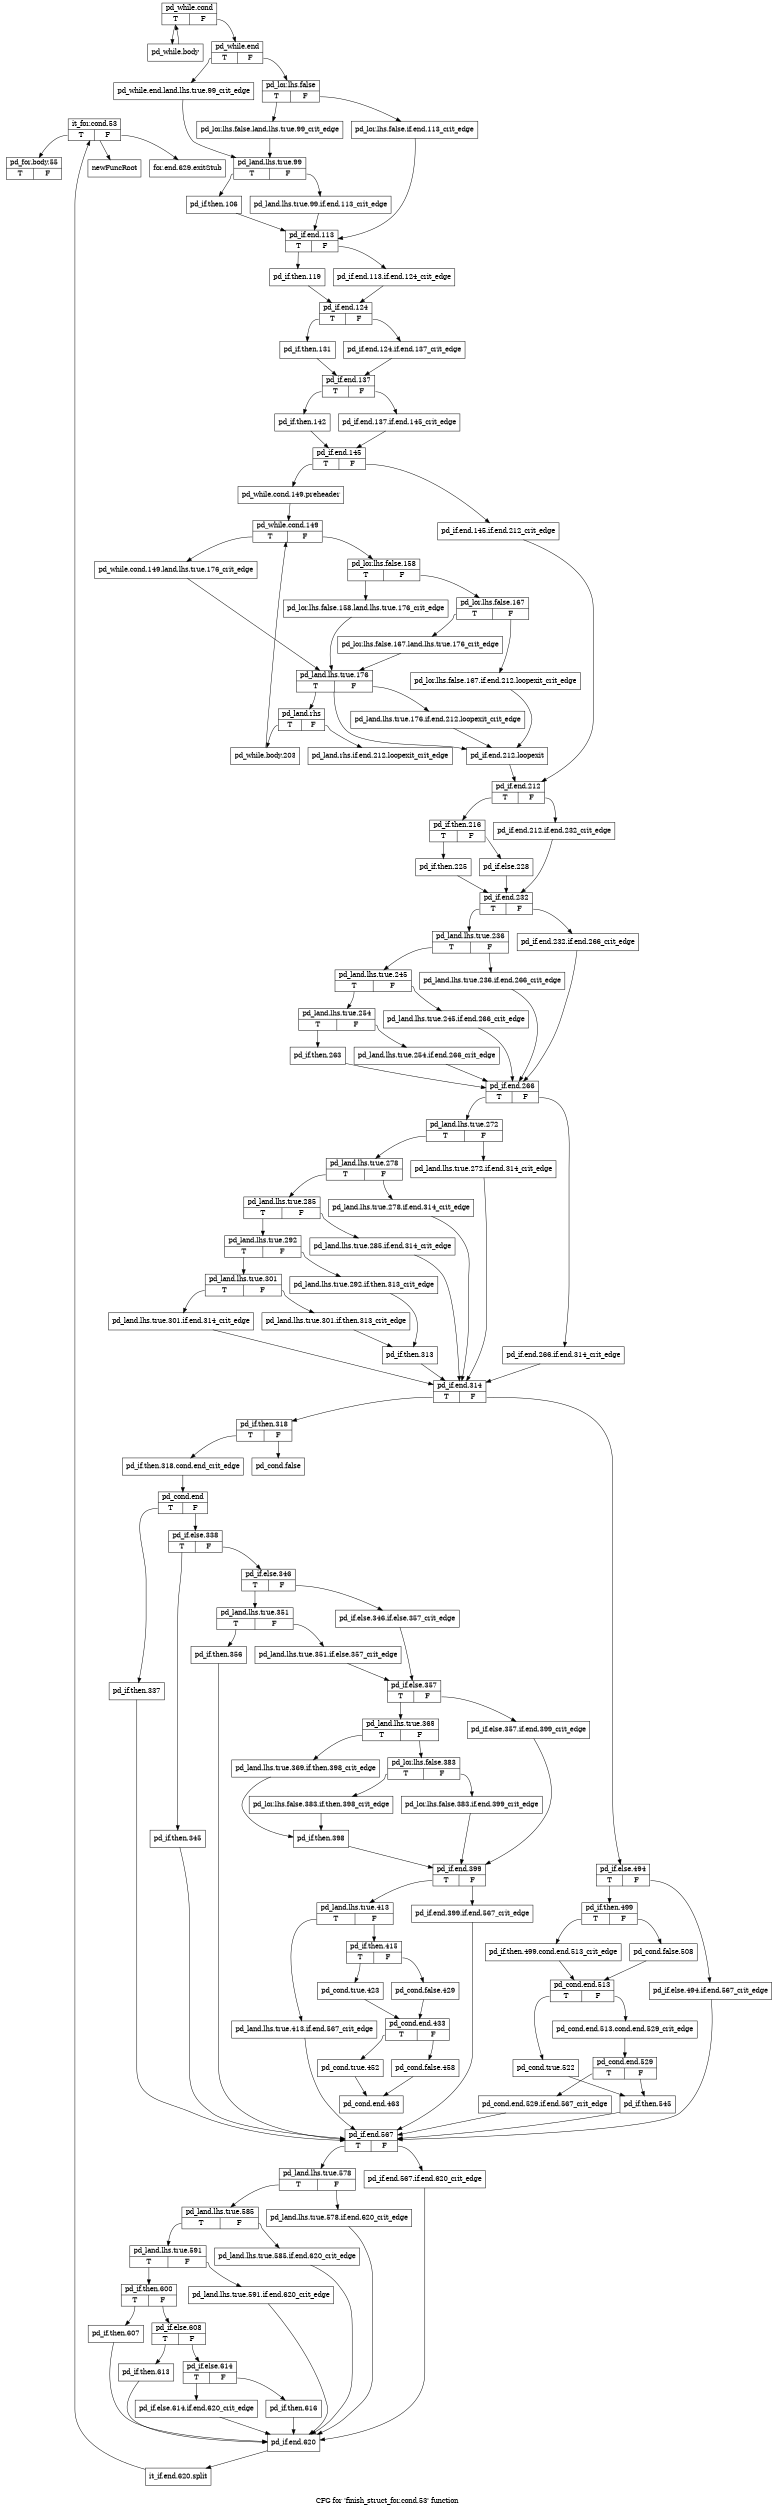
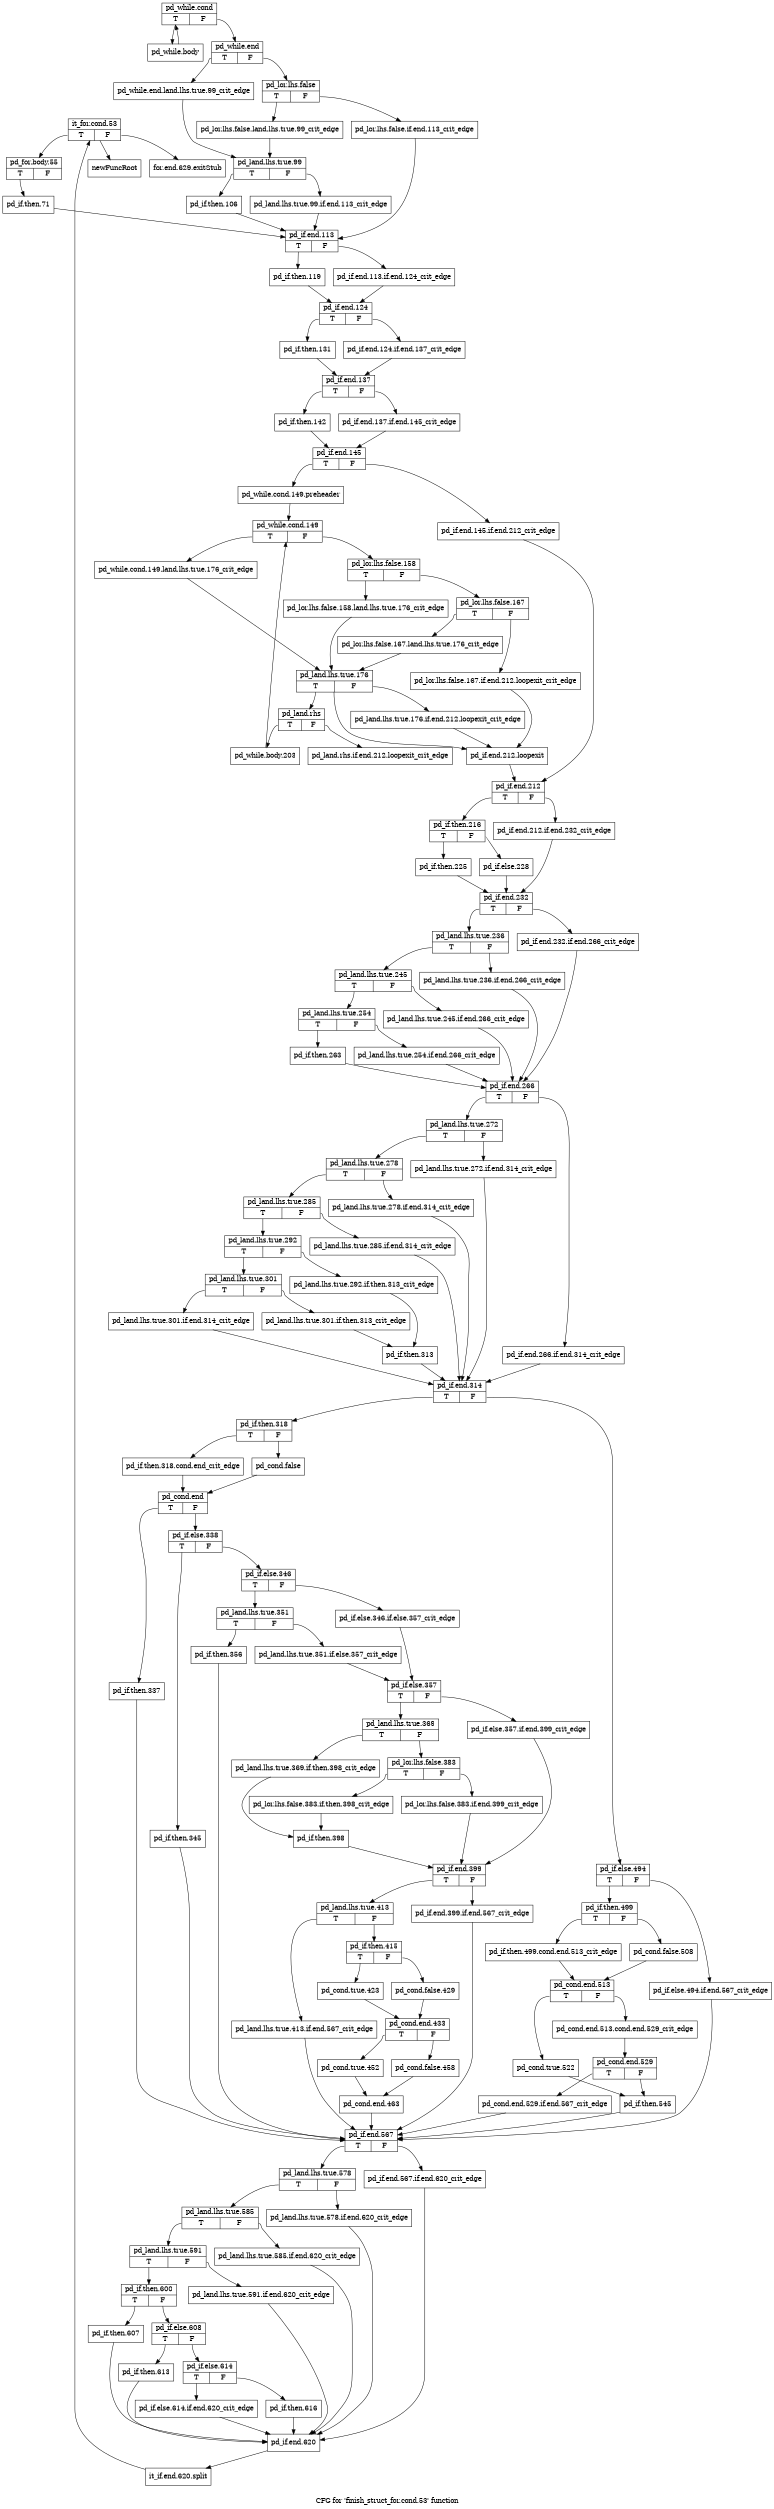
none -> (28, 205)
none -> (234, 1483)
none -> (371, 2119)
